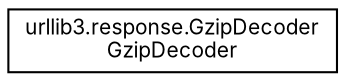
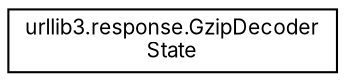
(173, 41) -> (173, 41)
